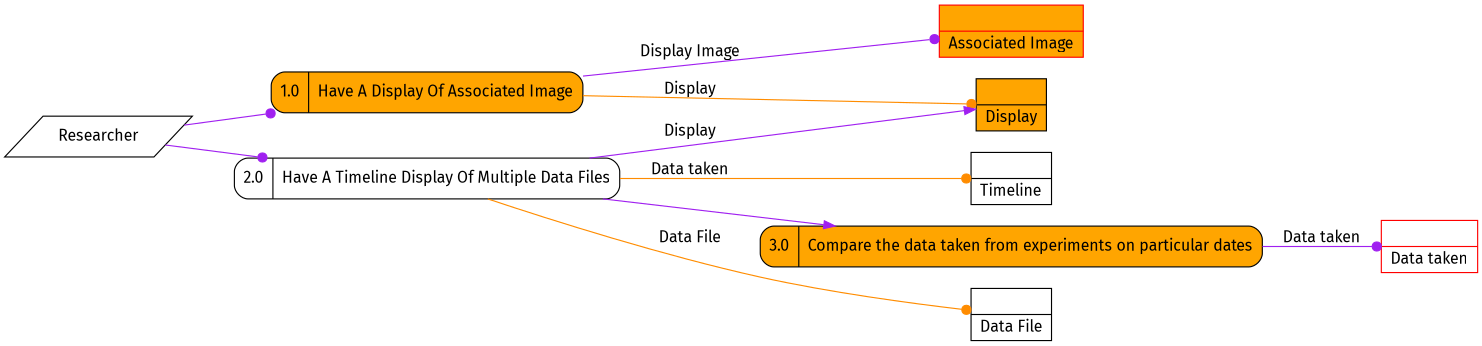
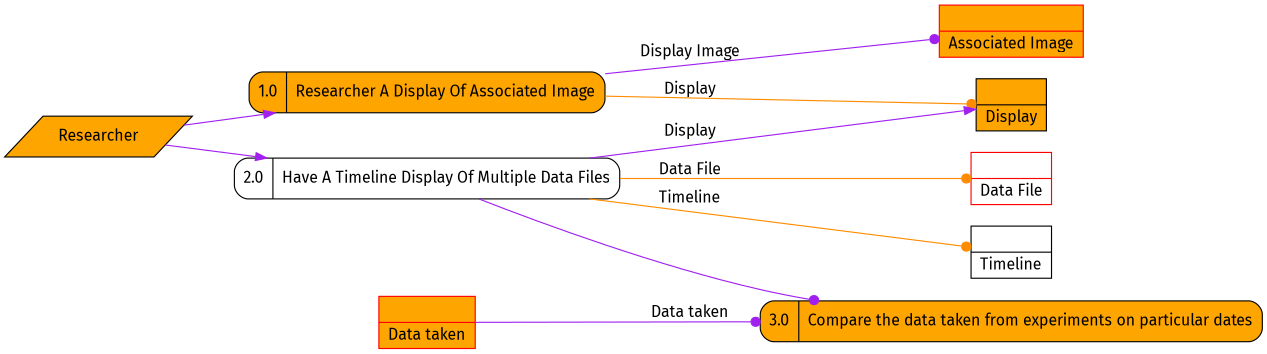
(446, 92) -> (446, 92)
(225, 120) -> (224, 120)
(98, 137) -> (98, 137)
(211, 151) -> (210, 151)
(690, 170) -> (690, 198)
(713, 212) -> (642, 257)
(1317, 246) -> (613, 322)
(1429, 246) -> (427, 322)
(1011, 314) -> (1011, 178)
